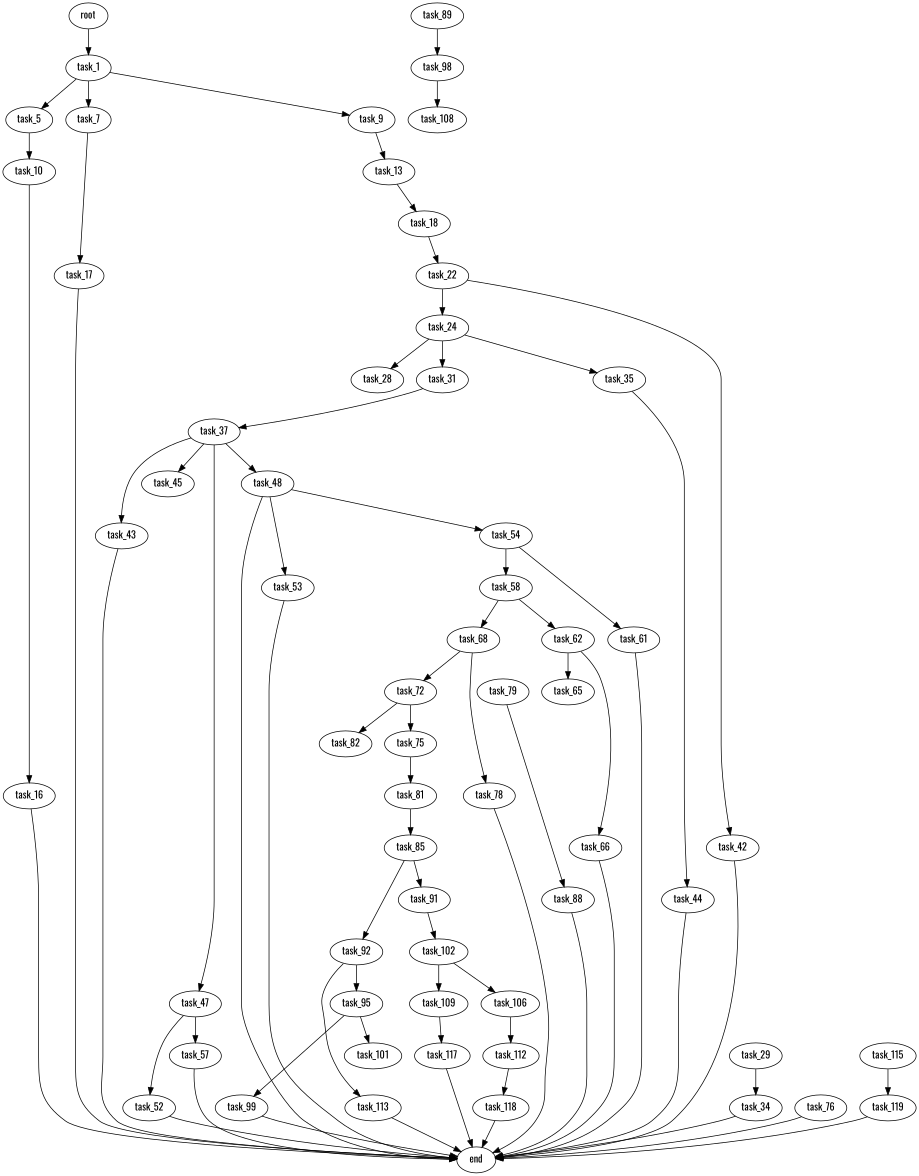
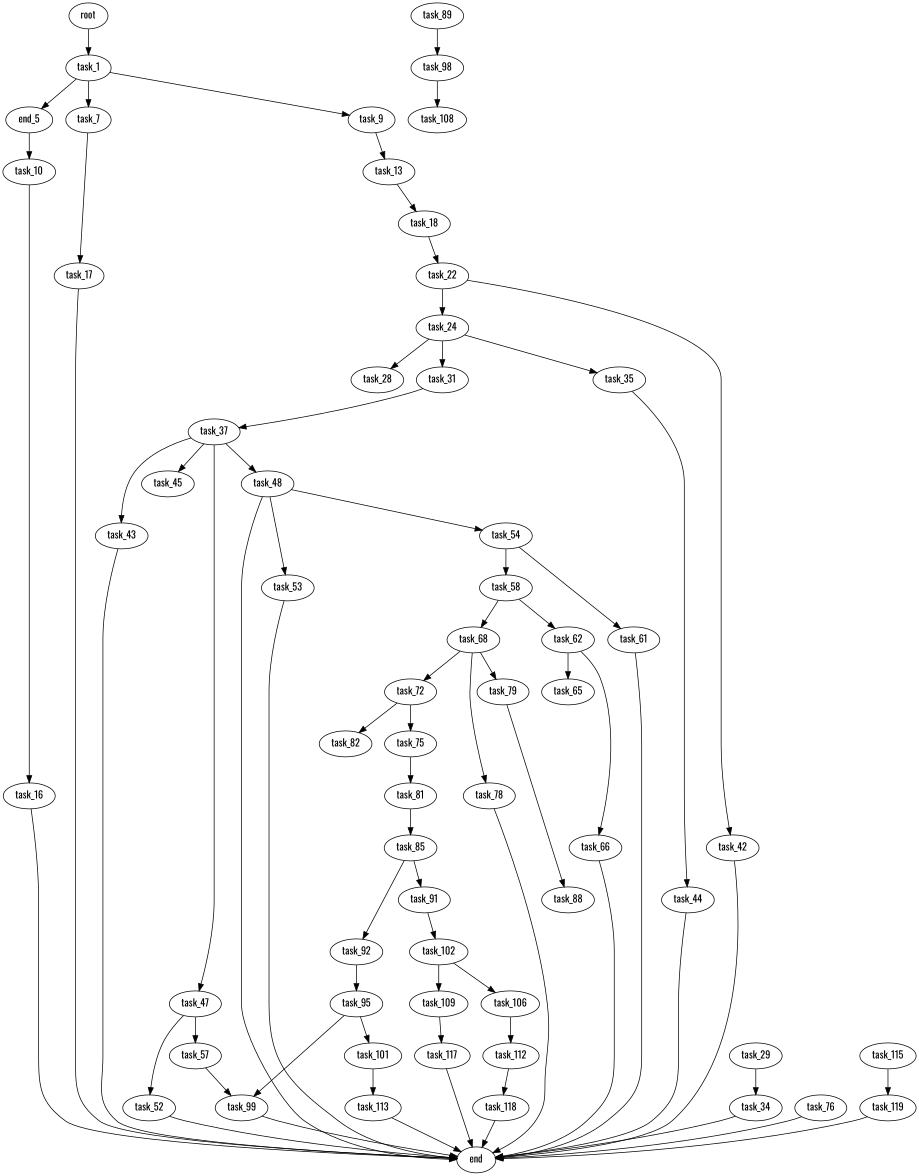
(29, 120) -> (29, 120)
none -> (486, 663)
(325, 1024) -> (373, 1078)
(587, 1057) -> none
(255, 1141) -> (216, 1079)
